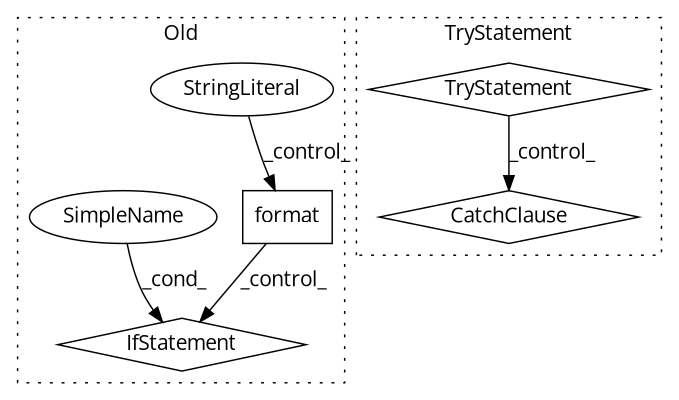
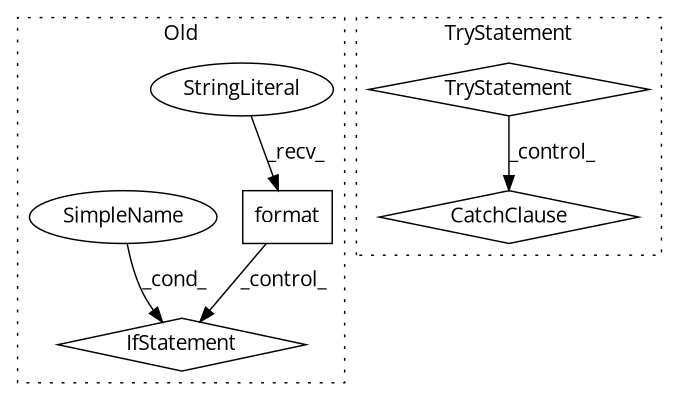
(307, 153) -> (296, 153)
